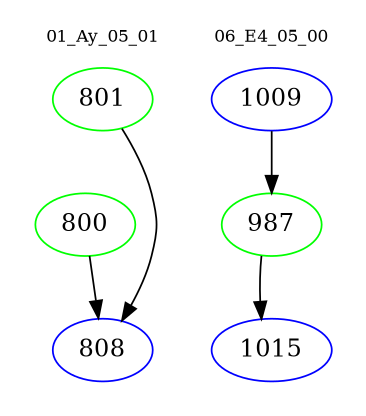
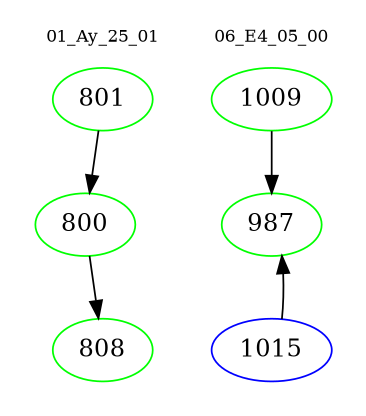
(103, 37) -> (103, 37)
(272, 99) -> (272, 99)
(156, 216) -> (95, 153)
(260, 279) -> (283, 296)
(103, 350) -> (103, 350)
